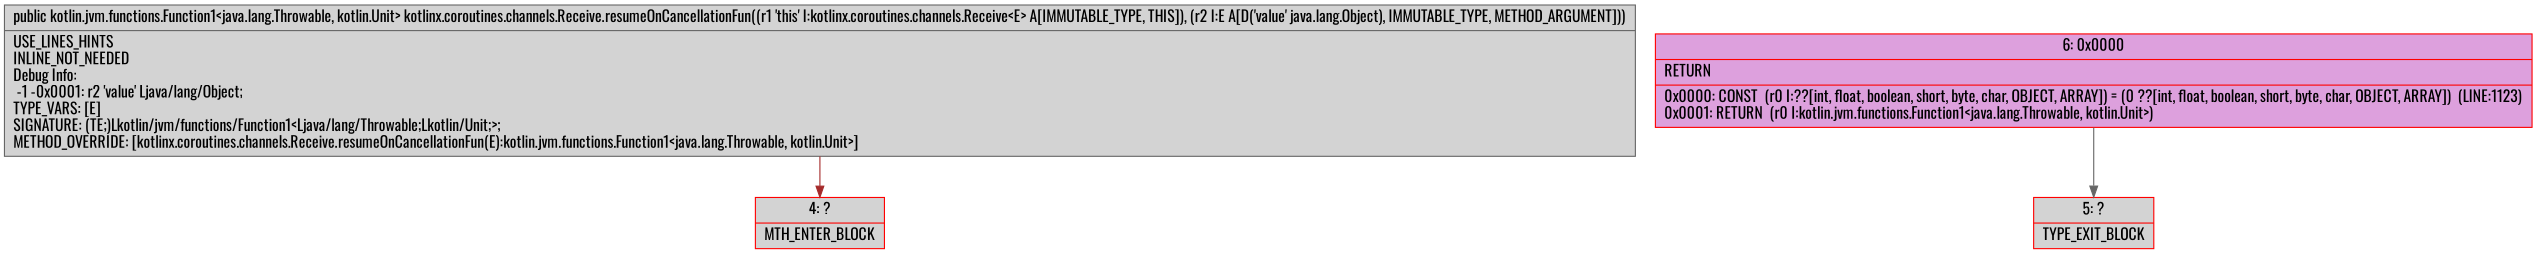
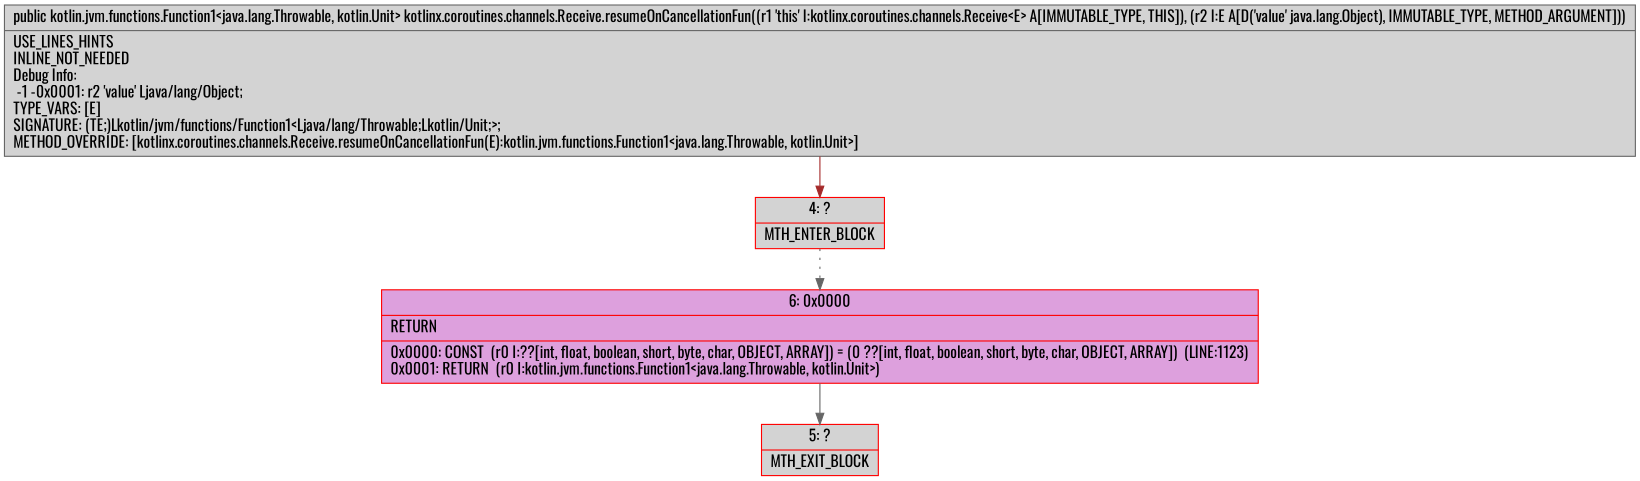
(2094, 235) -> (820, 462)
none -> (820, 264)
